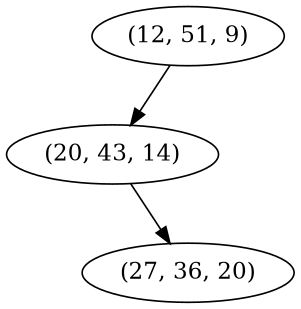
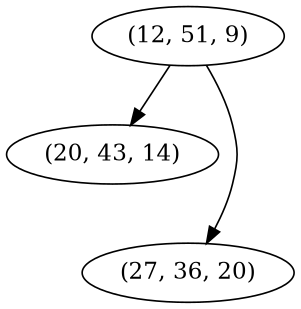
(146, 207) -> (237, 146)
